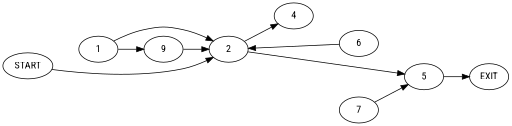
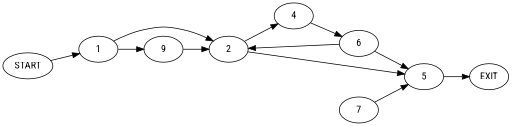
none -> (323, 28)
none -> (388, 58)
(130, 74) -> (62, 58)
